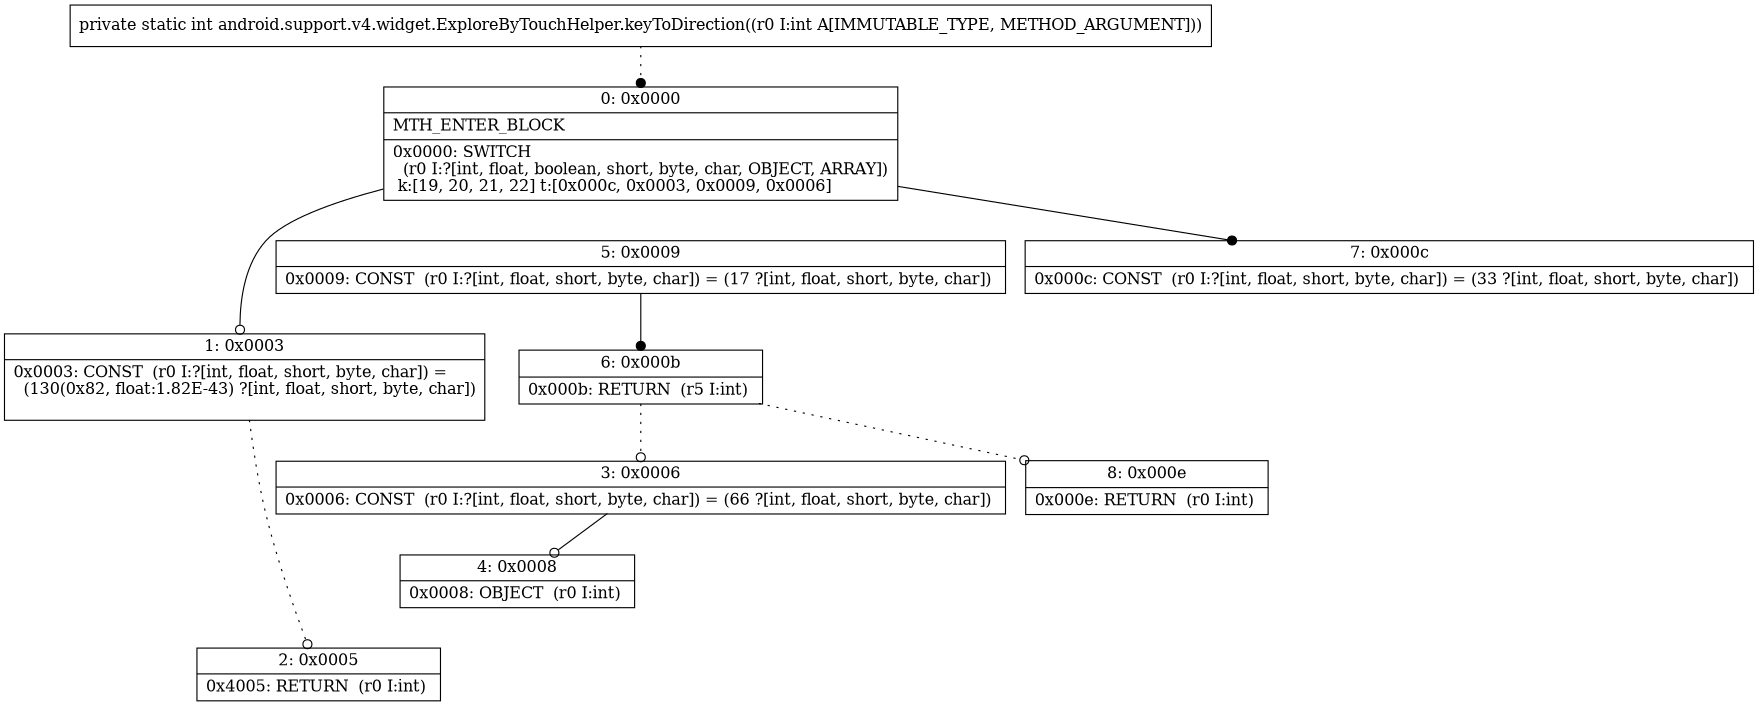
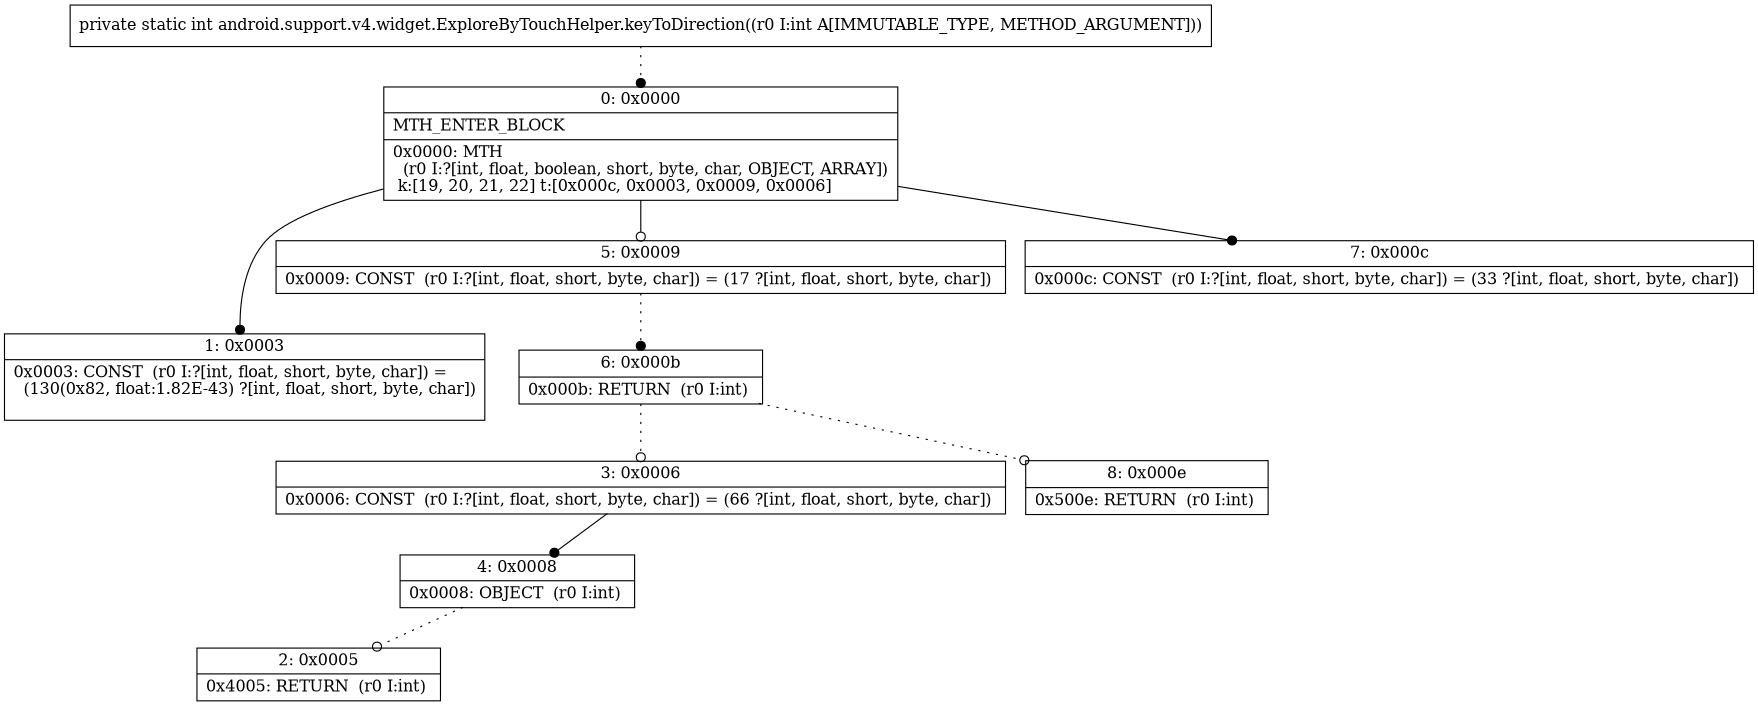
(467, 153) -> (453, 153)
none -> (641, 216)
(281, 228) -> (281, 228)
(641, 317) -> (641, 317)
(641, 390) -> (641, 390)
(1147, 501) -> (1147, 501)
(270, 532) -> (422, 626)
(583, 532) -> (583, 532)
